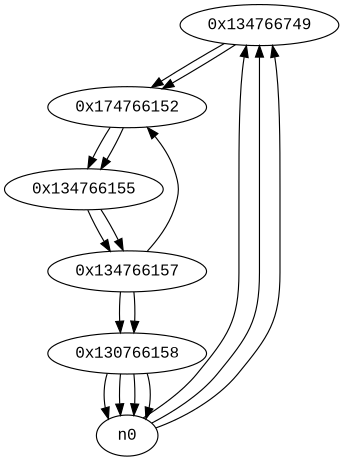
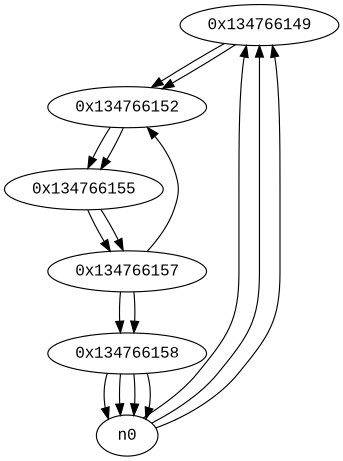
(259, 25) -> (259, 25)
(127, 107) -> (127, 107)
(127, 353) -> (127, 353)
